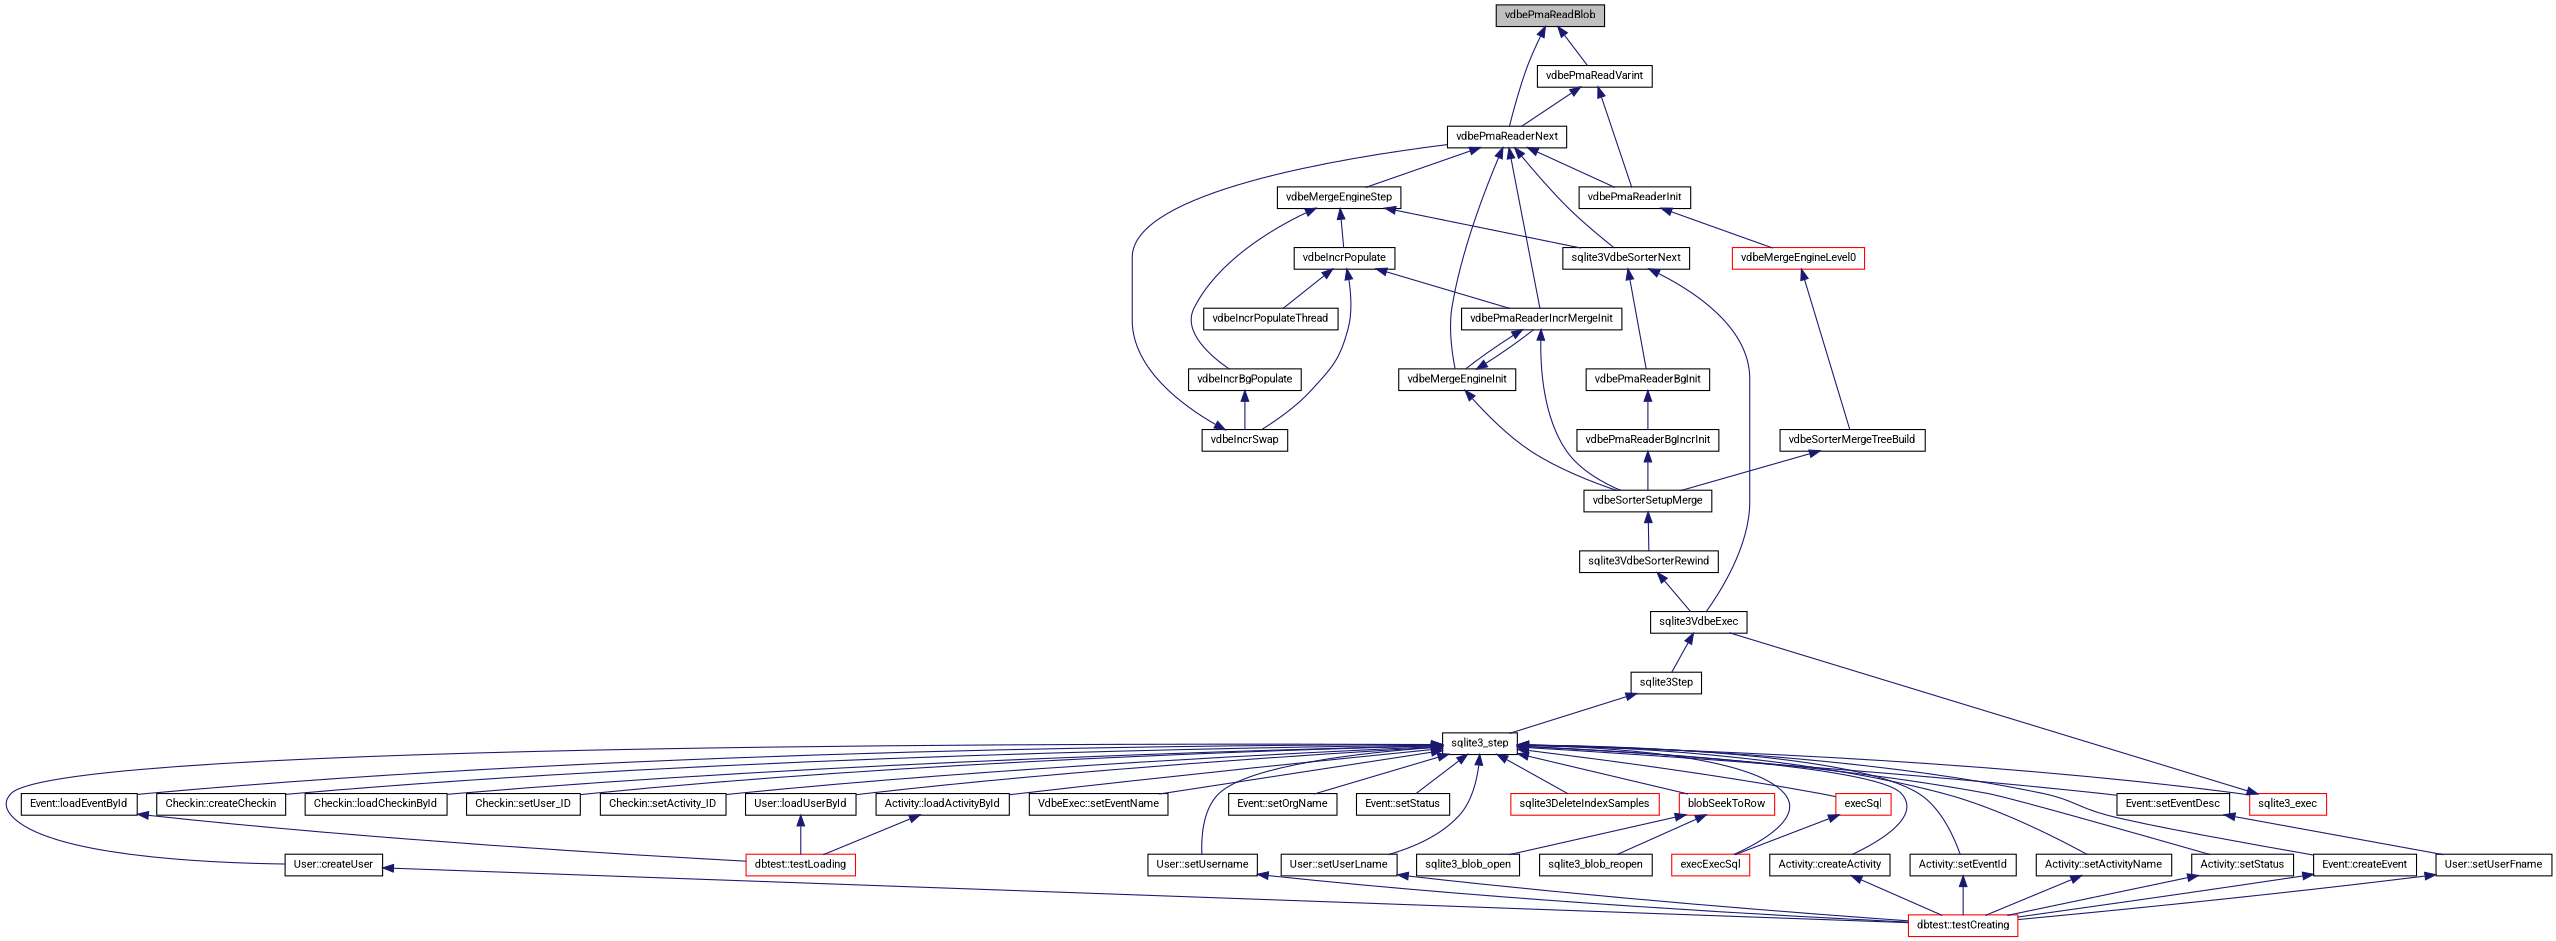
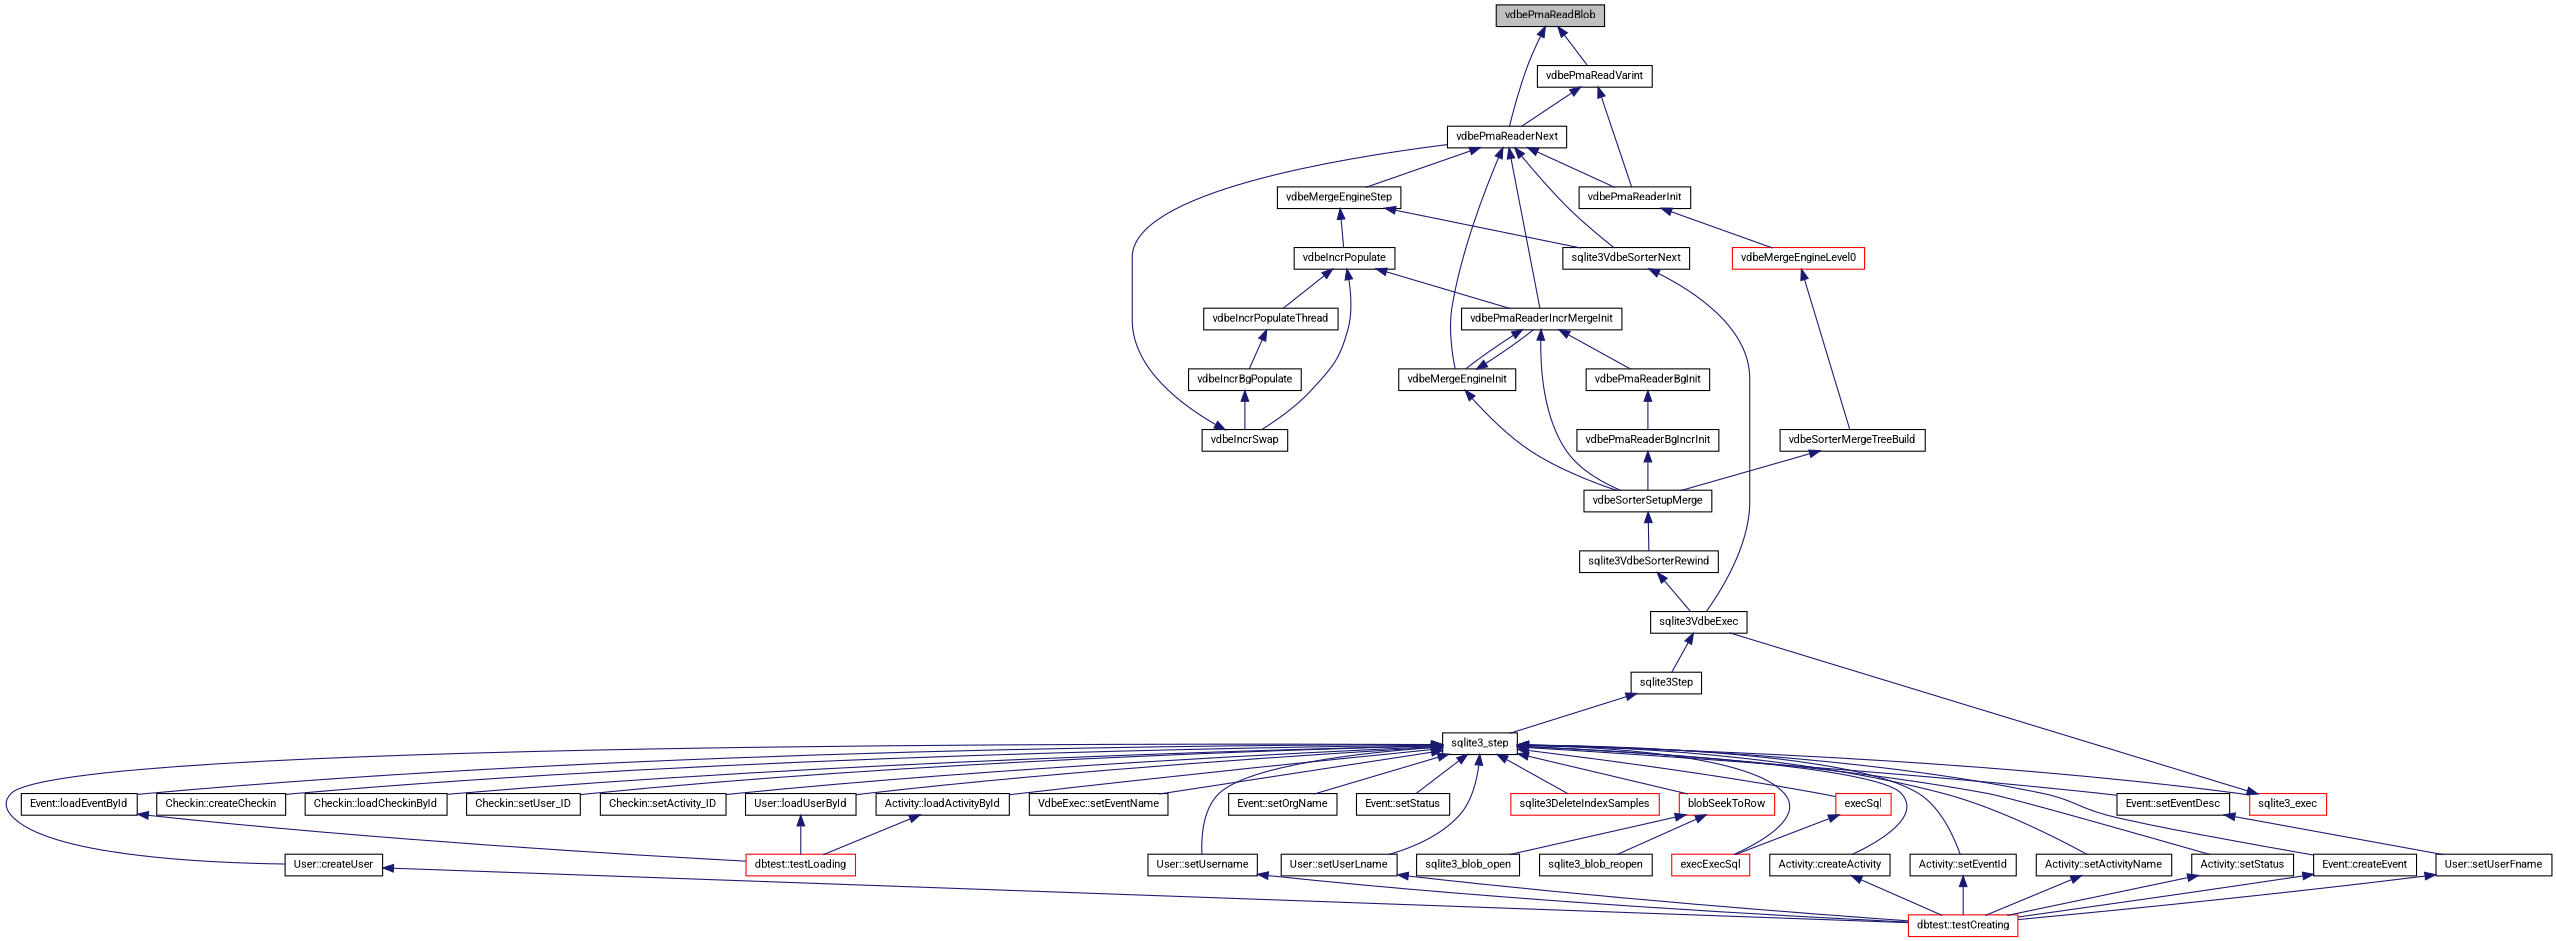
(1215, 278) -> (1256, 355)
(1638, 324) -> (1600, 352)
